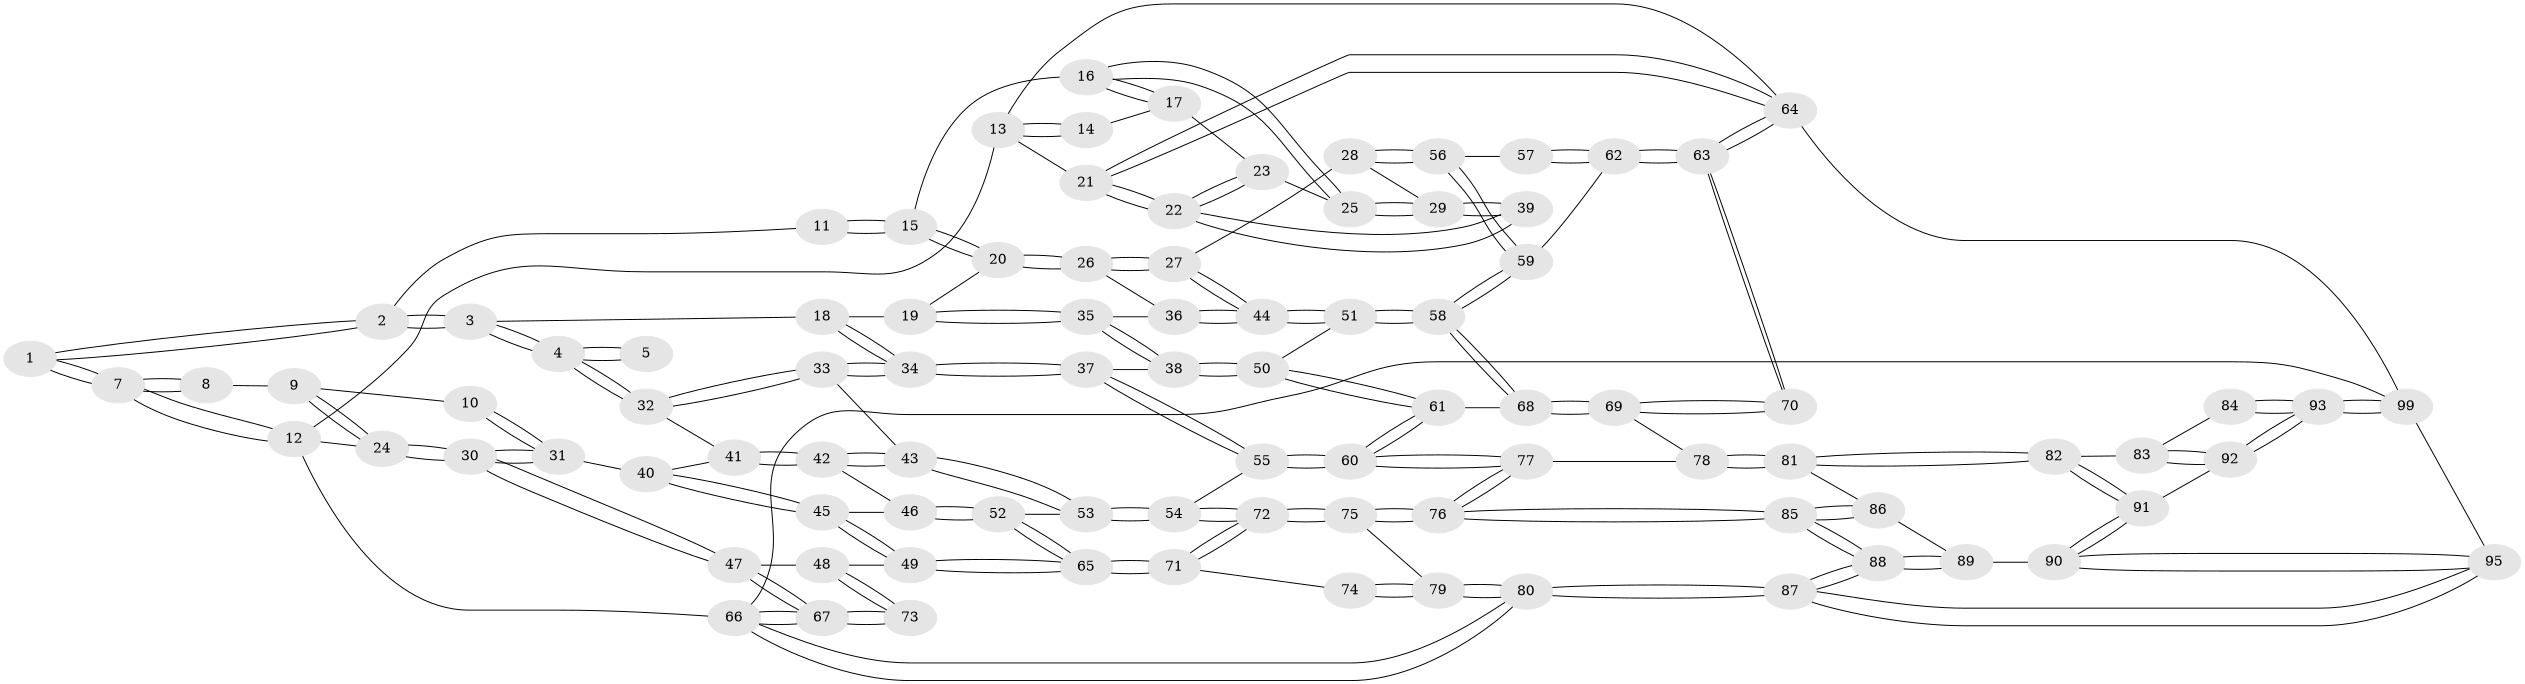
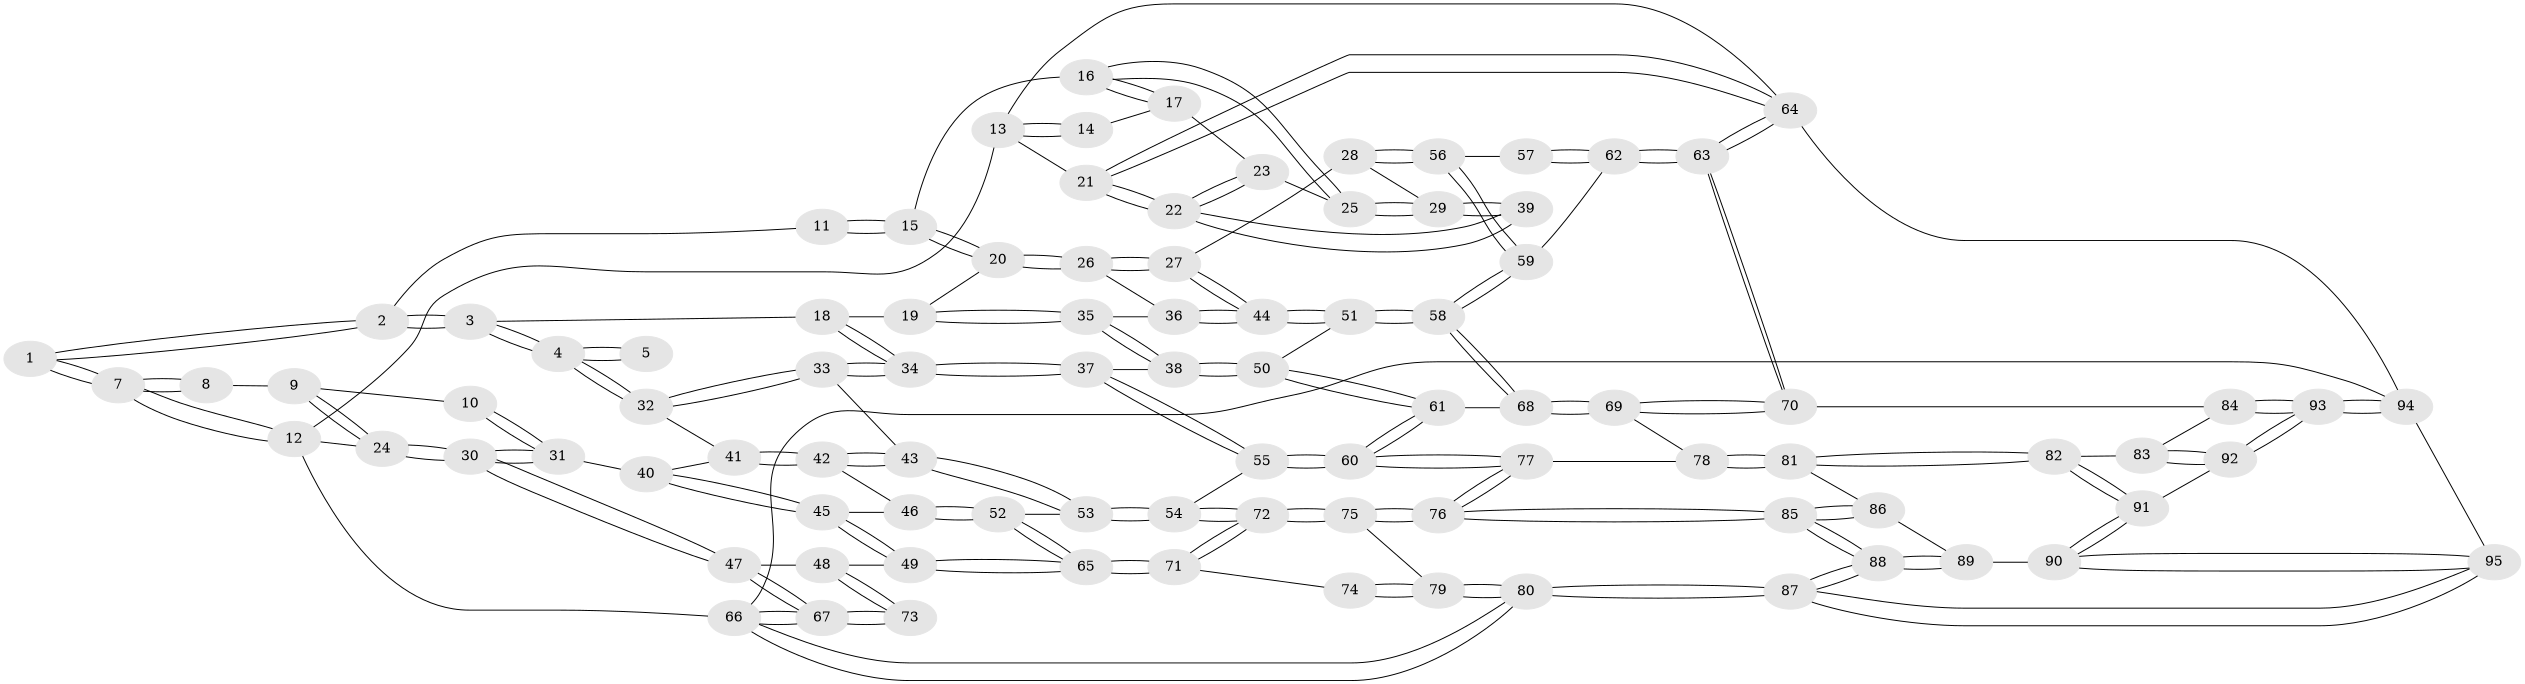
none -> (2010, 407)
(2406, 407) -> (2406, 407)
